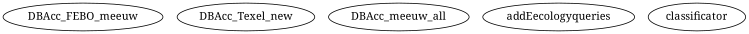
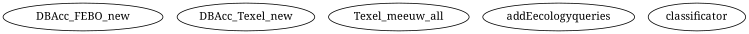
(83, 17) -> (83, 17)
(399, 17) -> (399, 17)
